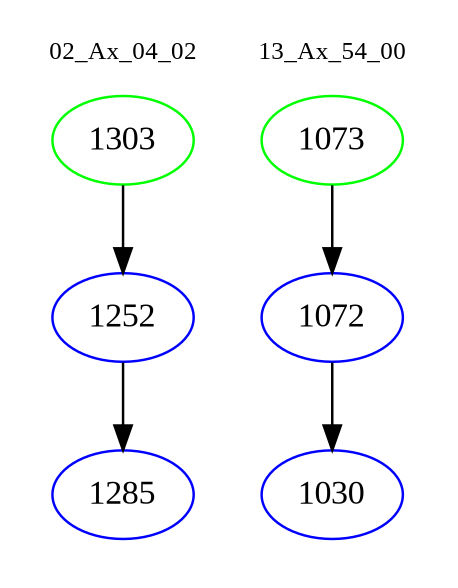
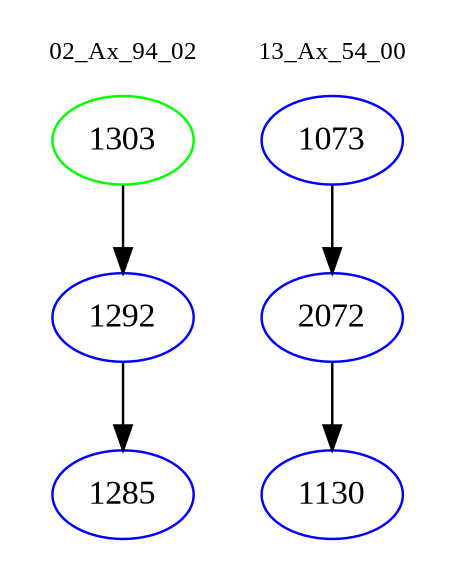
(124, 53) -> (124, 53)
(332, 140) -> (332, 140)
(123, 317) -> (123, 317)
(332, 317) -> (332, 317)
(332, 495) -> (332, 495)
